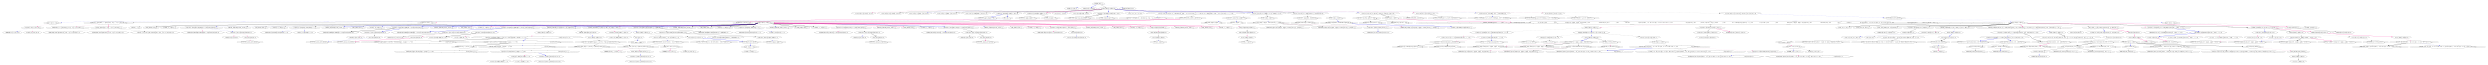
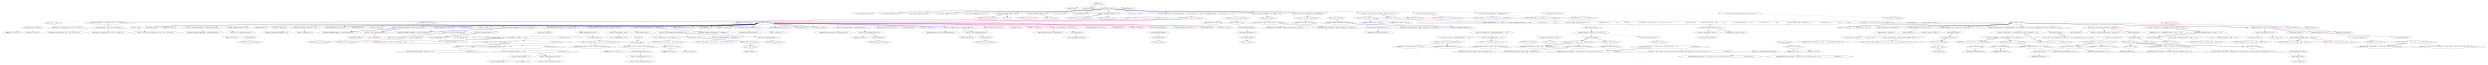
(2045, 44) -> (2024, 44)
